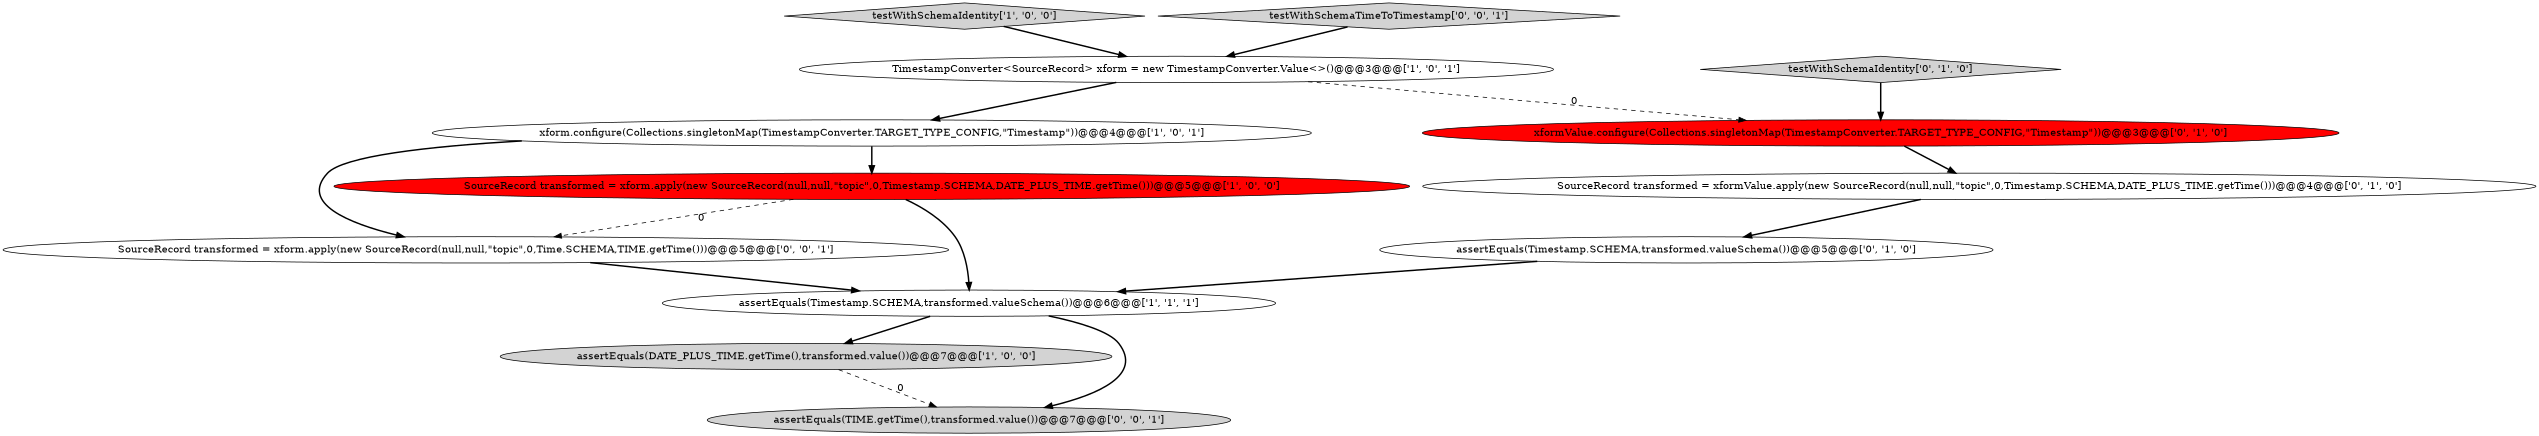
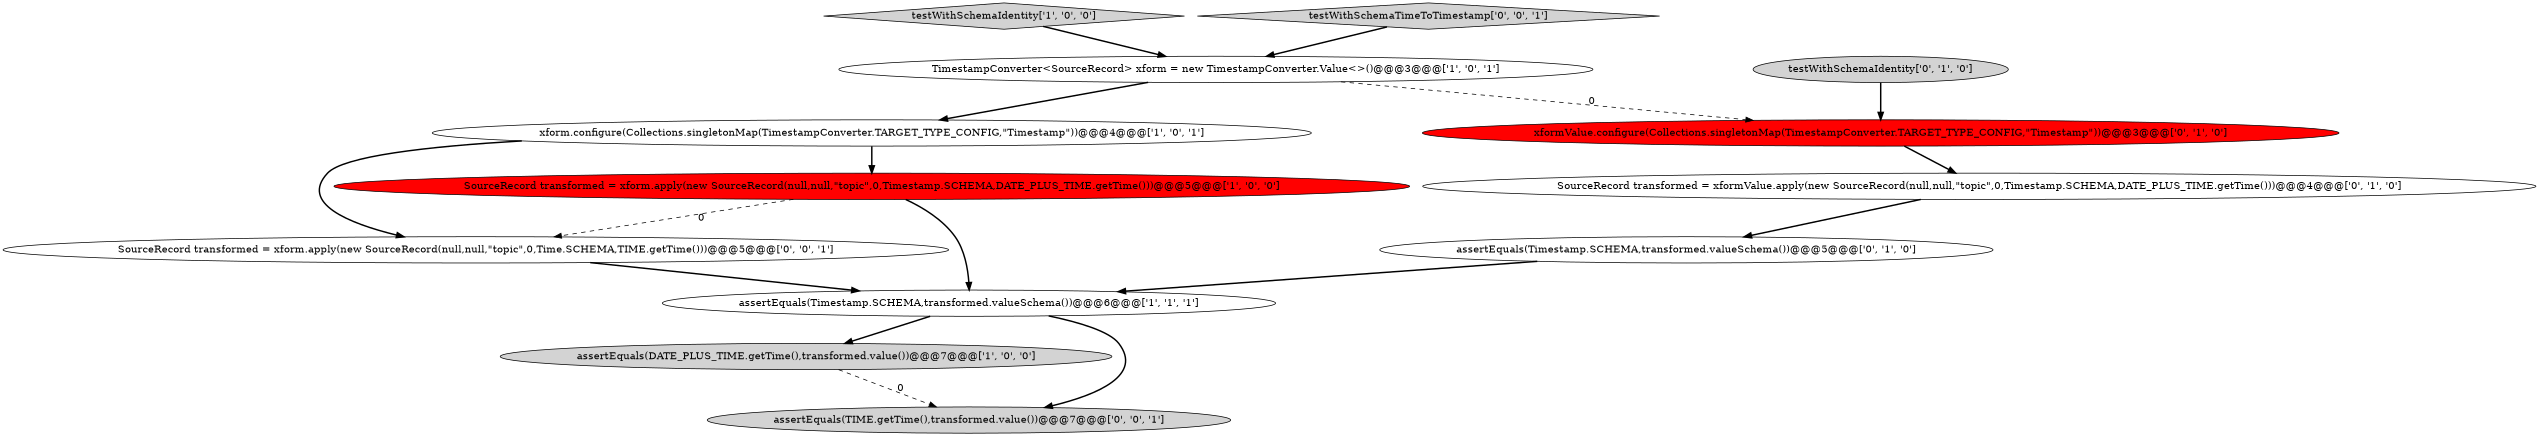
(1881, 69) -> (1881, 69)
